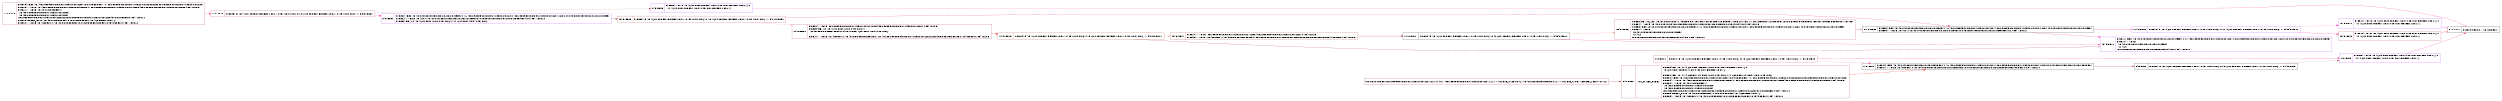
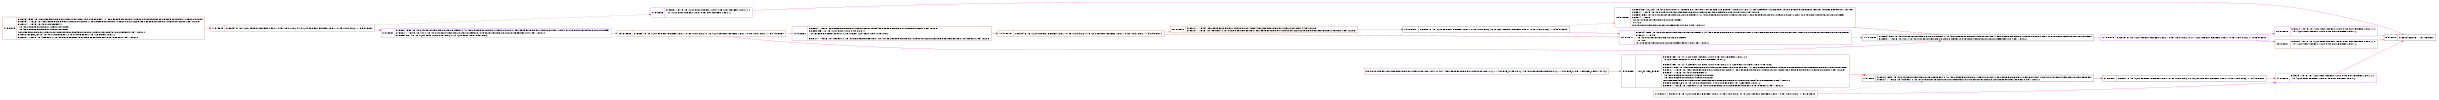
(2065, 35) -> (1856, 38)
